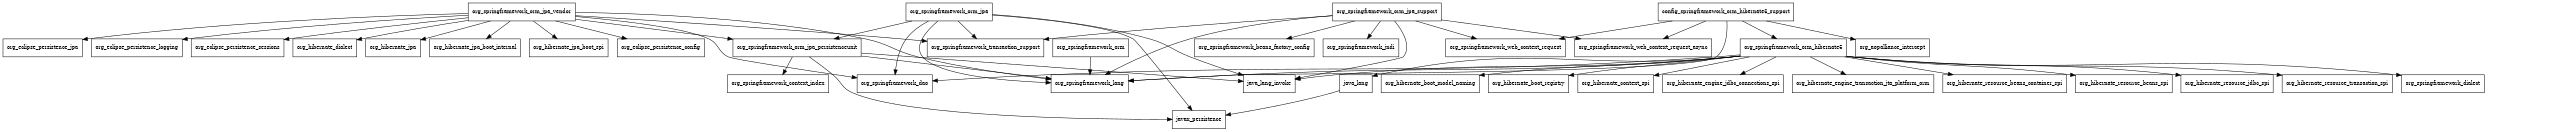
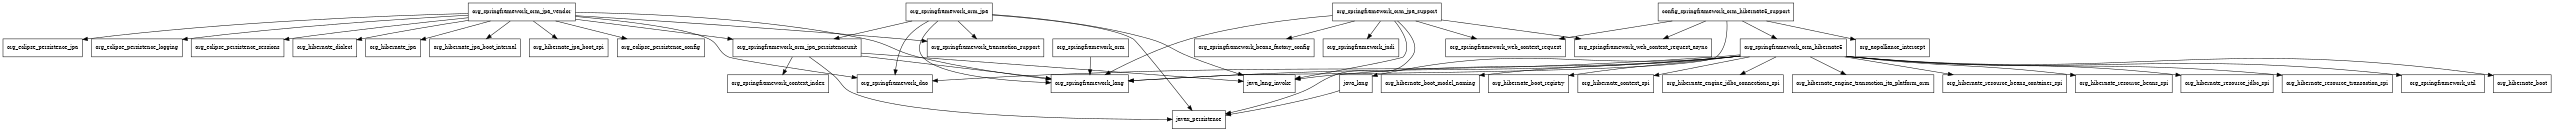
(1191, 26) -> (1325, 80)
(2443, 84) -> (2443, 84)
none -> (2522, 84)
